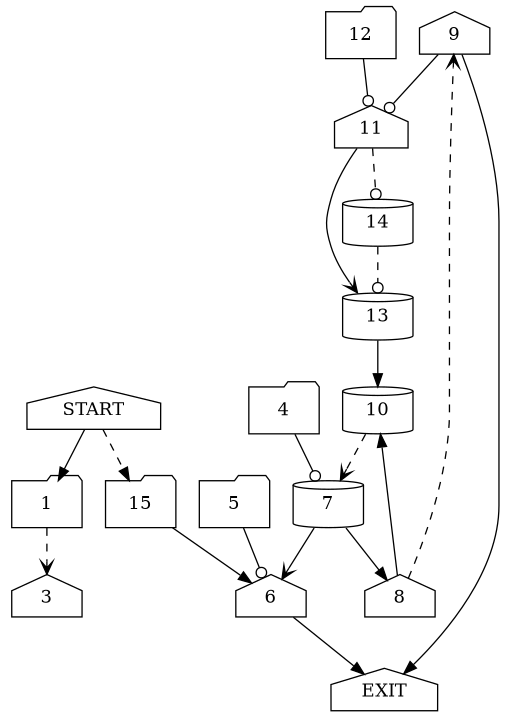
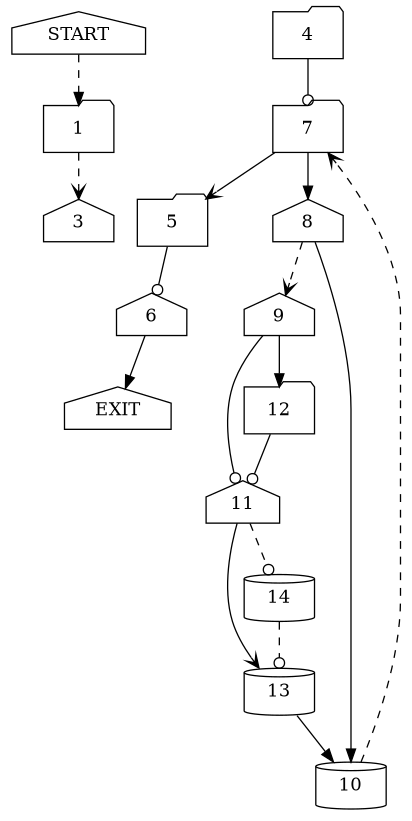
(499, 370) -> (279, 355)
(74, 449) -> (79, 73)
(141, 504) -> none
(328, 504) -> (308, 129)
(302, 548) -> (246, 172)
